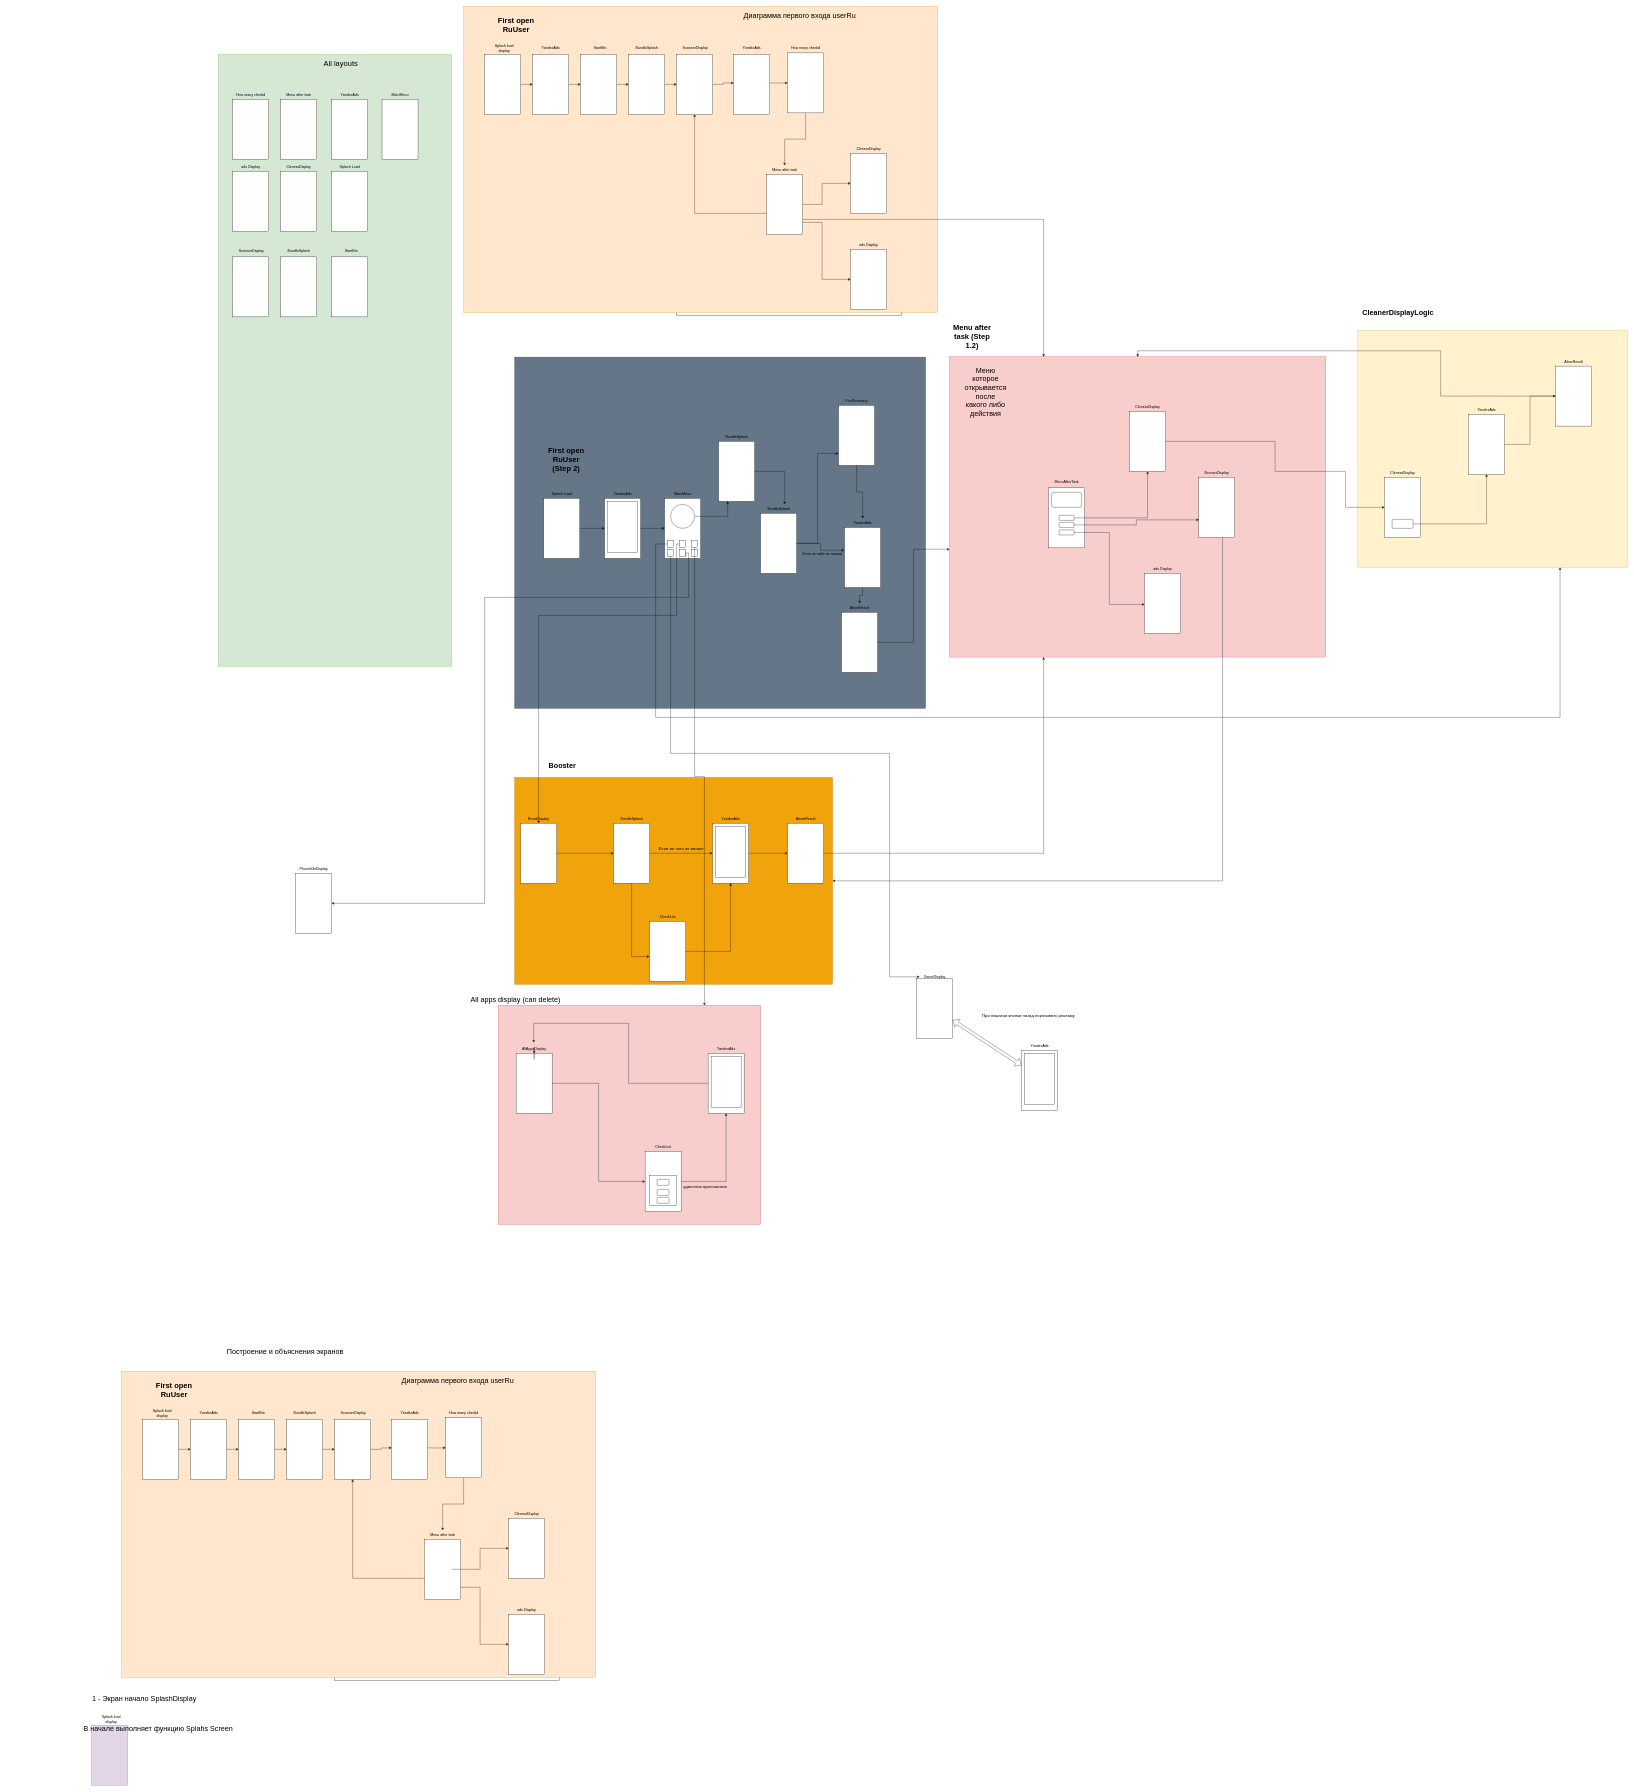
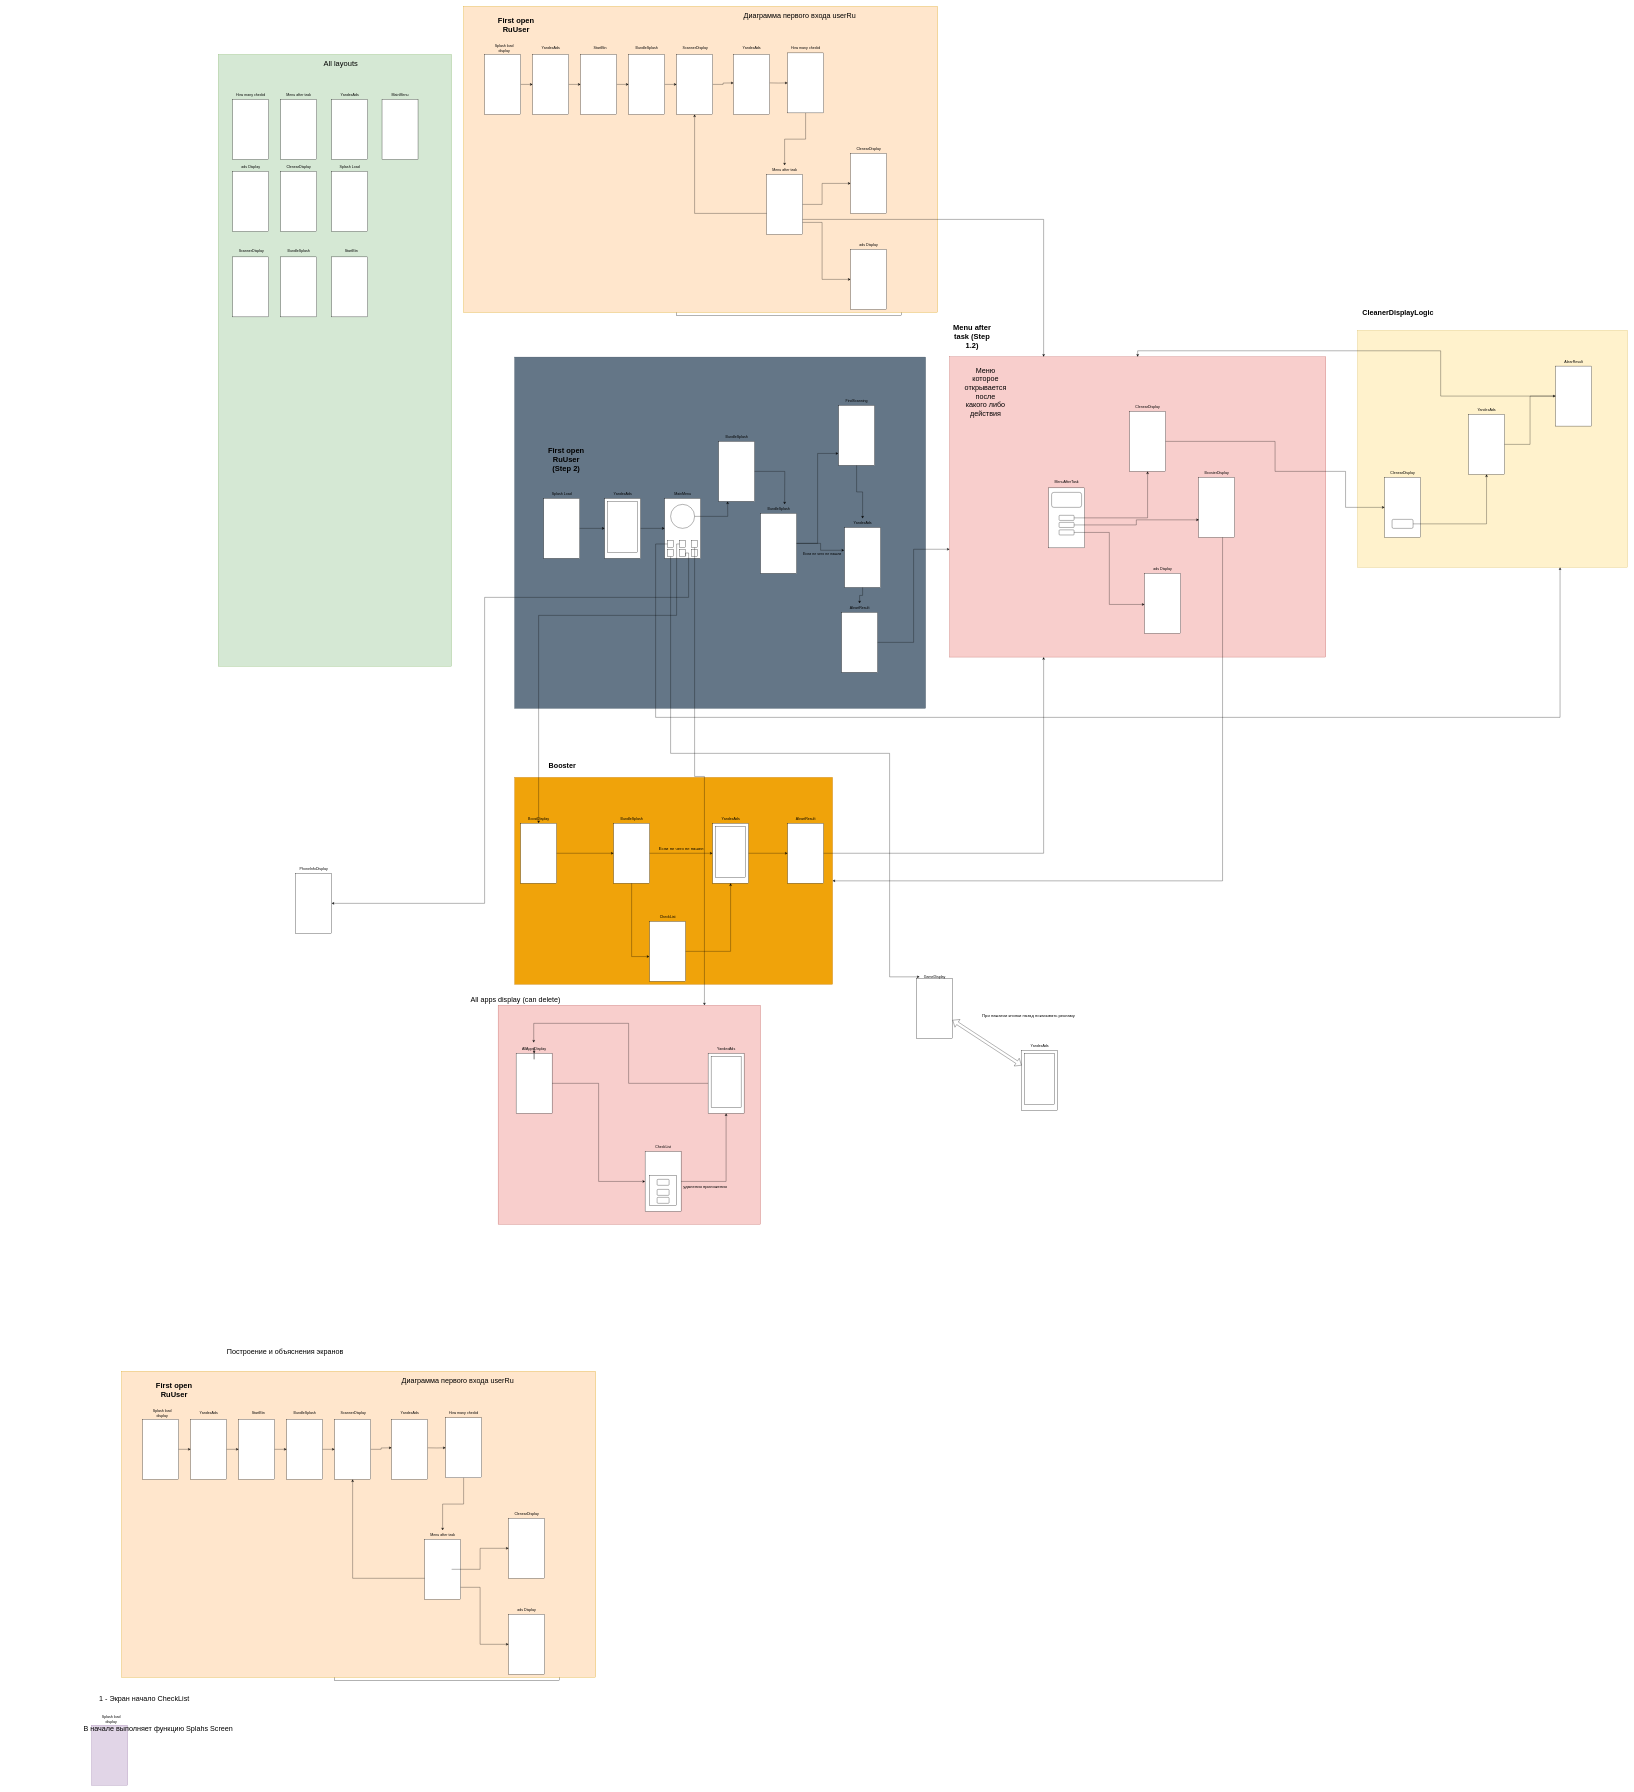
(822, 554) -> (822, 554)
(144, 1703) -> (144, 1703)
